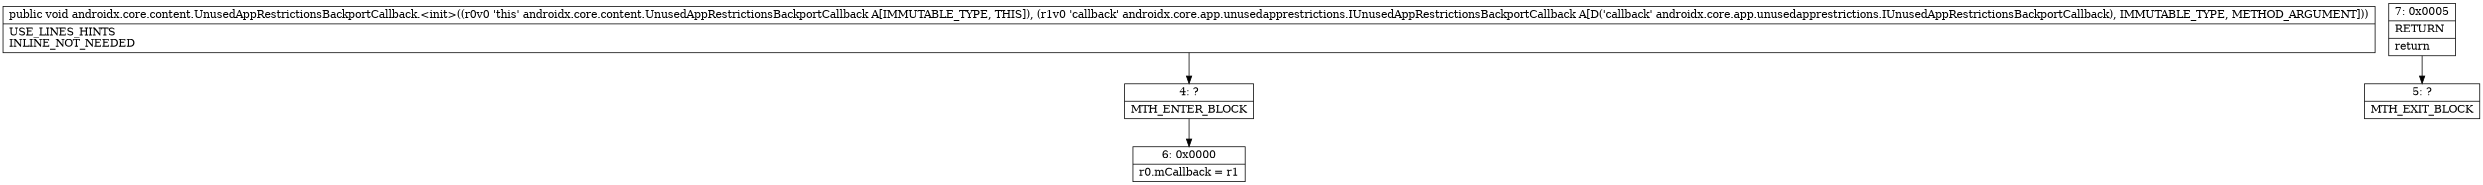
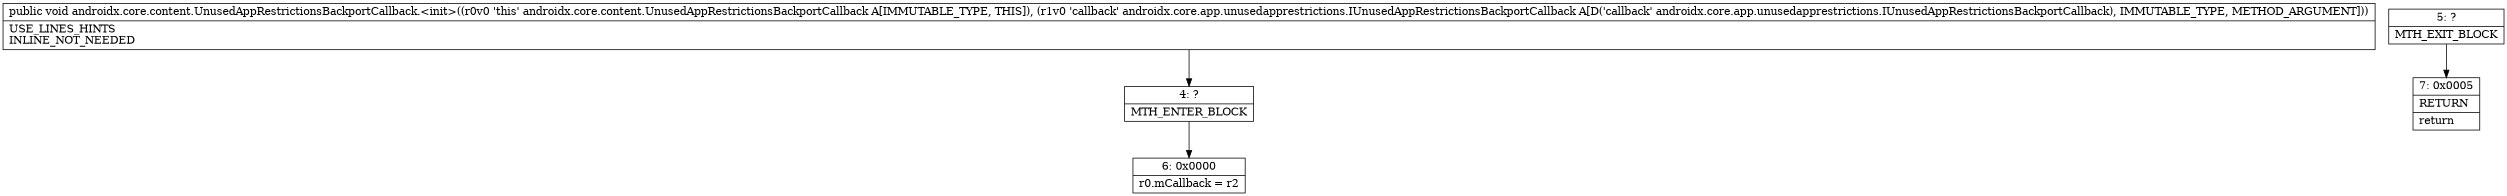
(2422, 66) -> (2446, 57)
(1189, 173) -> (1189, 184)
